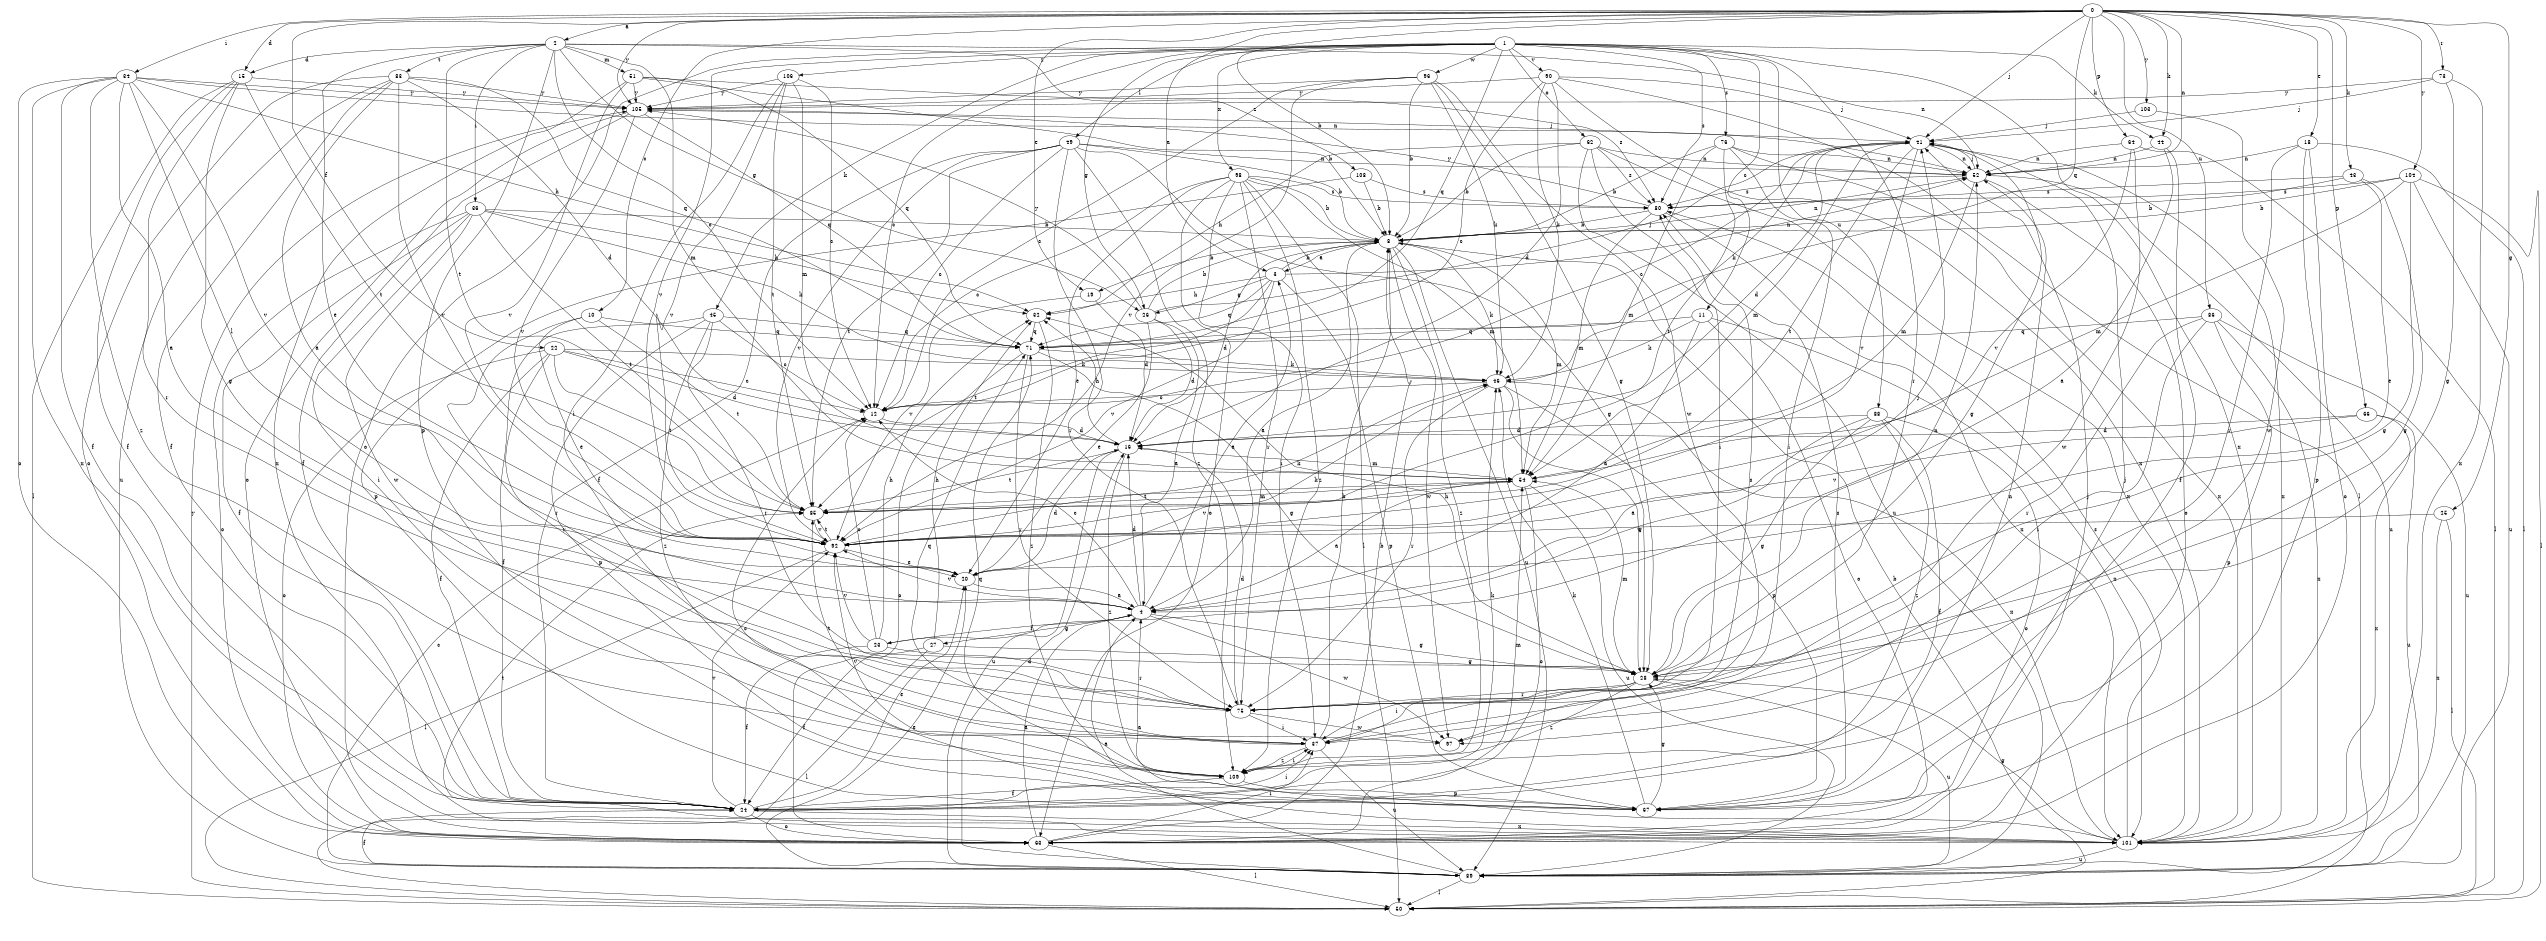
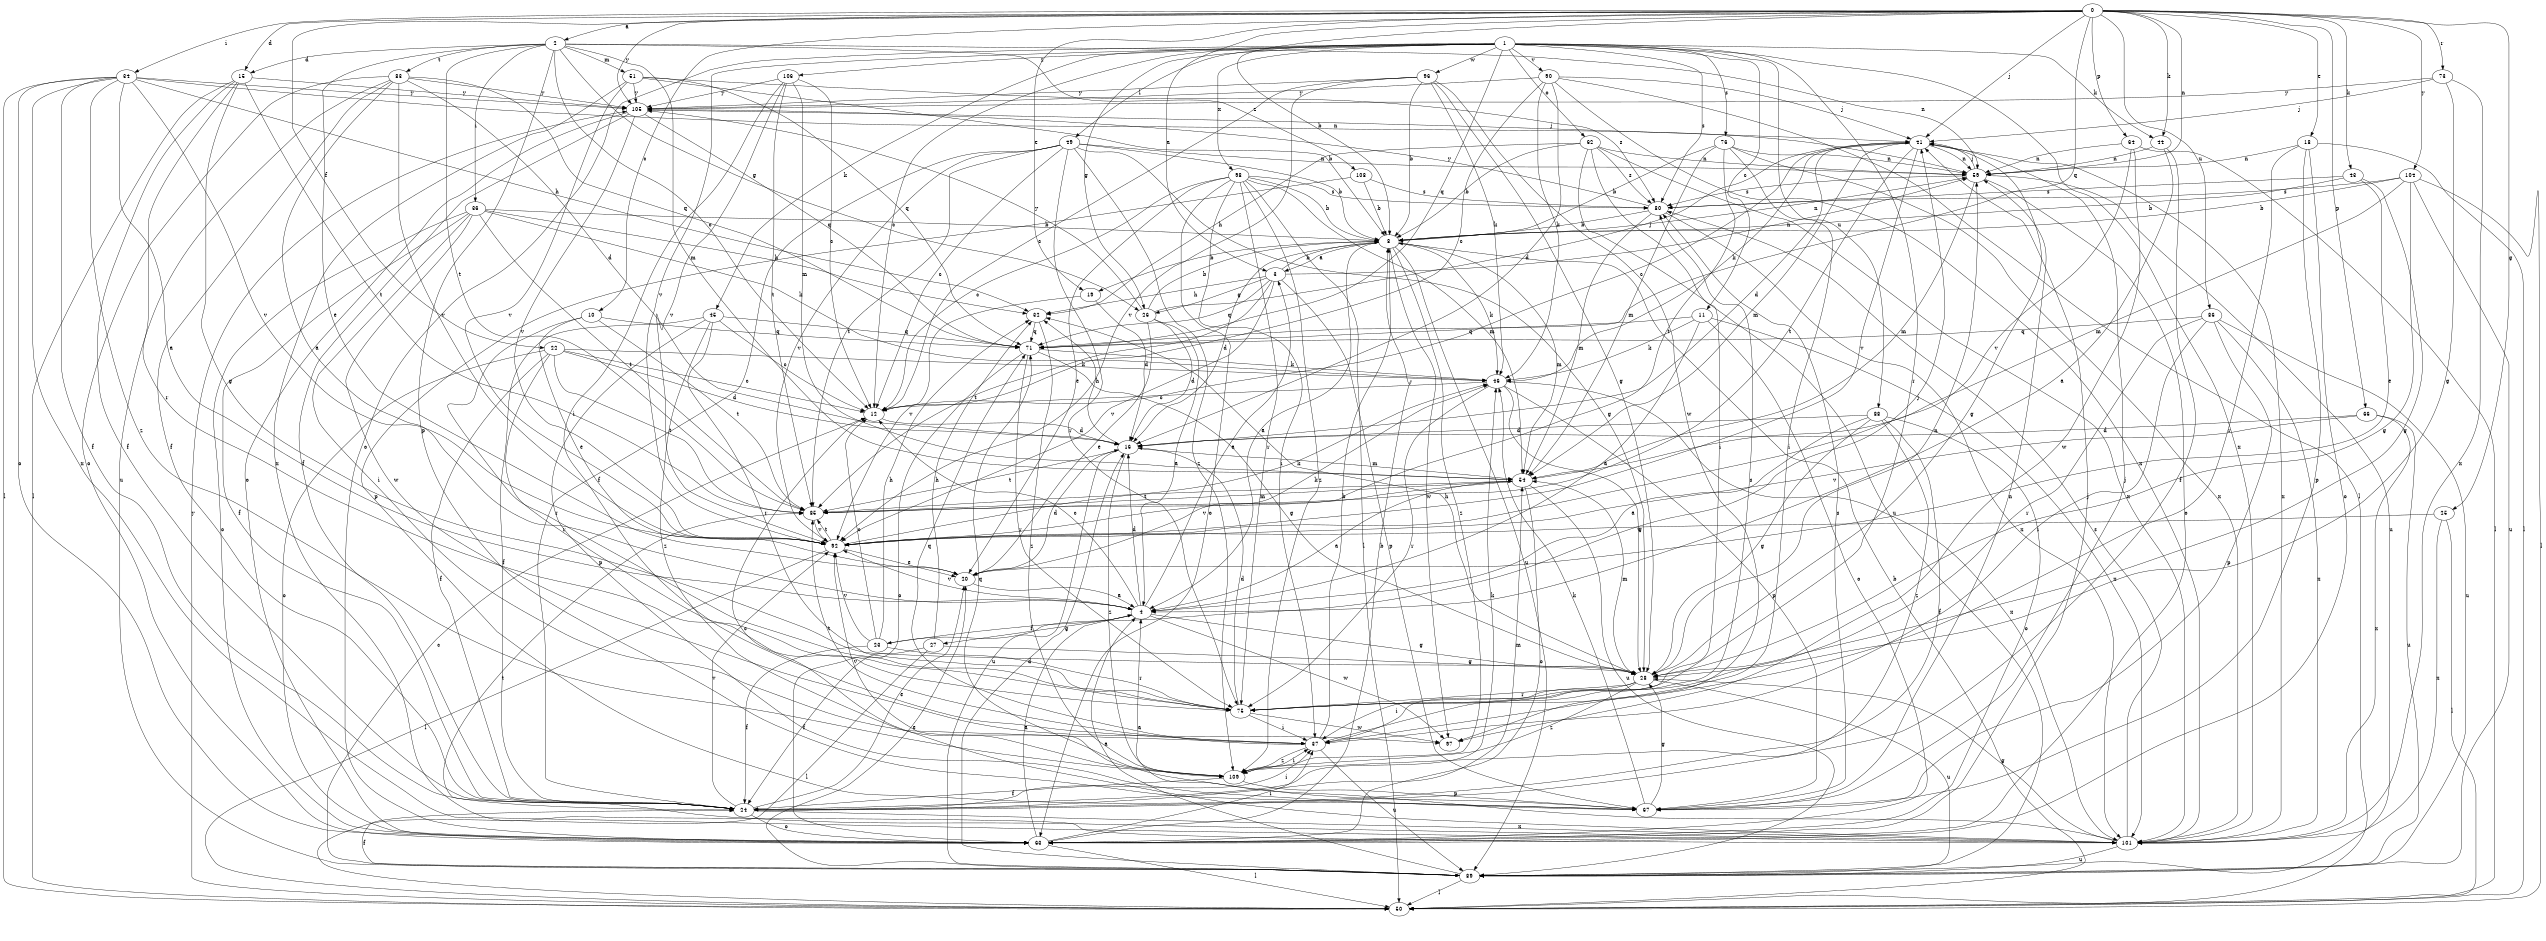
(2146, 110) -> none
(1976, 176) -> (1976, 176)
(432, 497) -> (246, 901)
